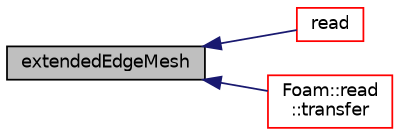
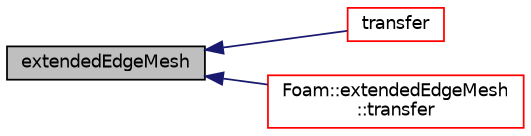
(330, 25) -> (396, 25)
(330, 102) -> (396, 102)
